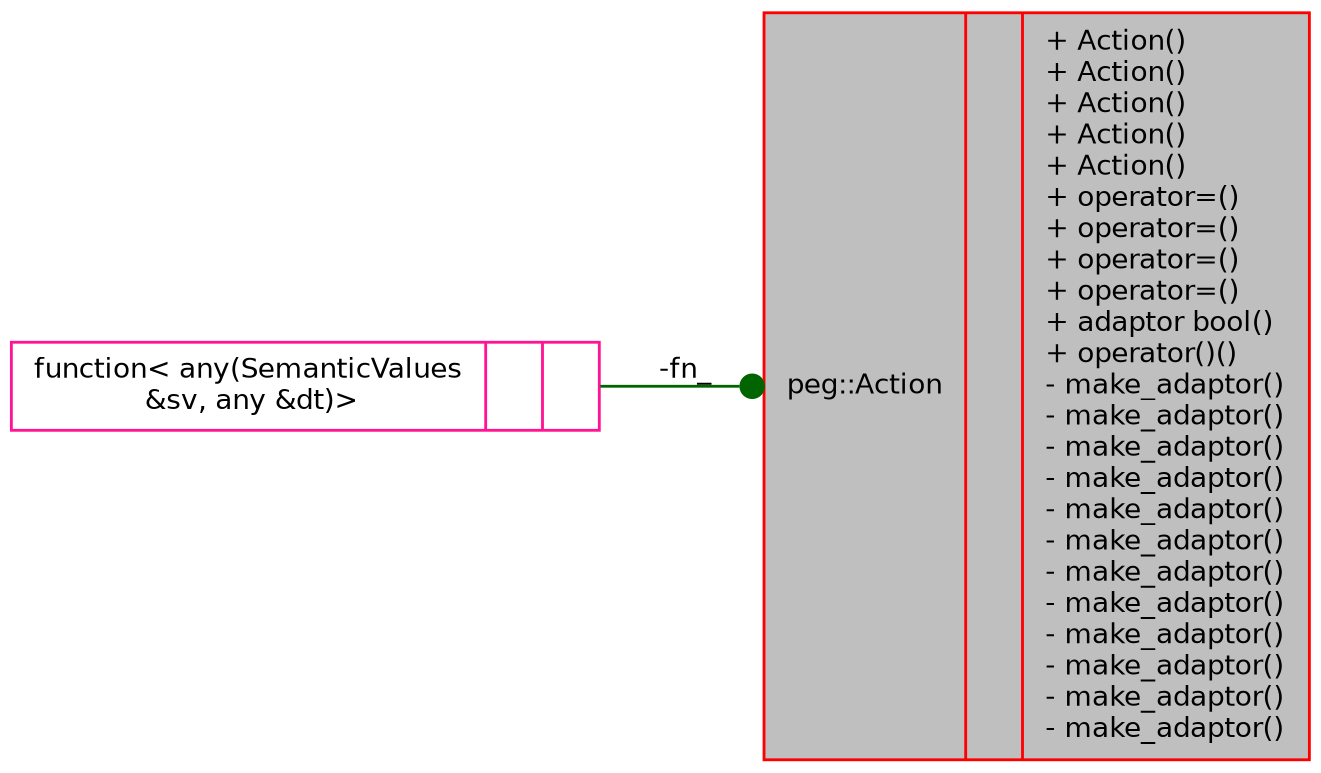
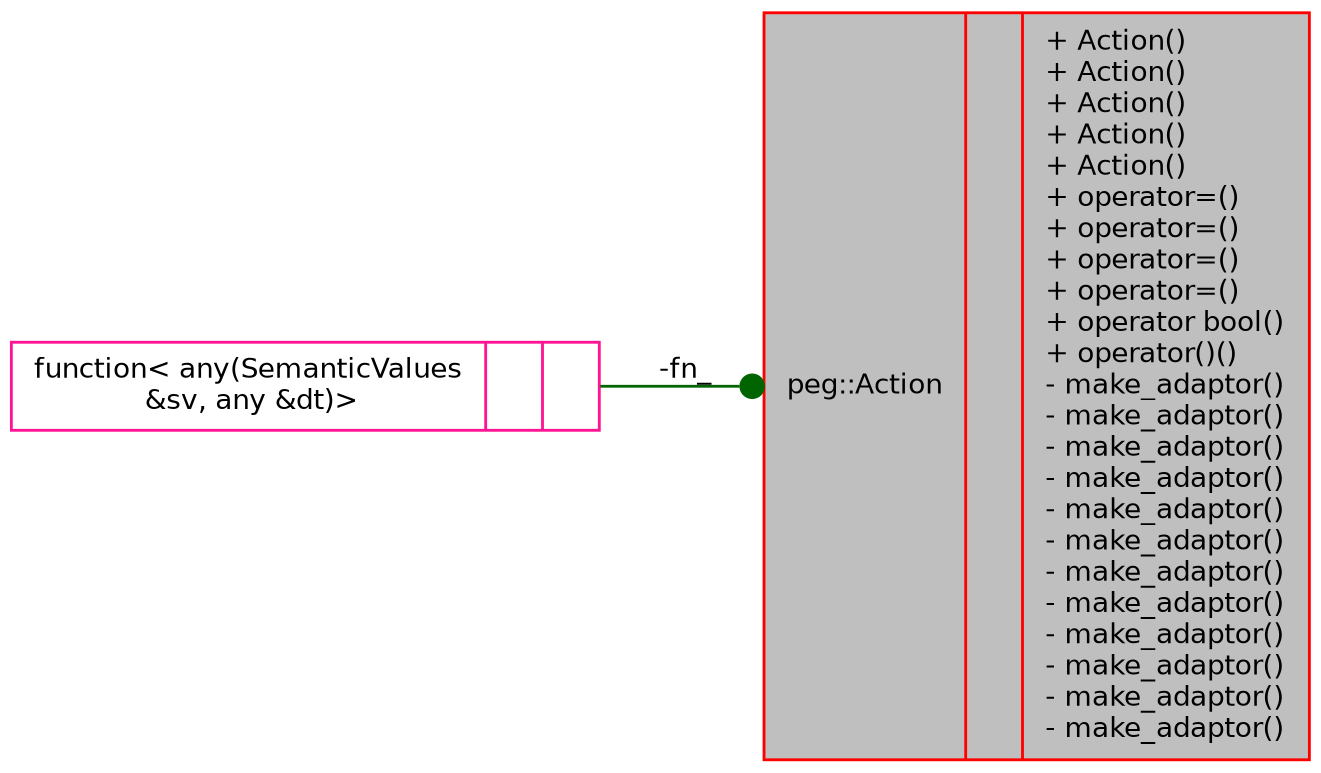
(1160, 322) -> (1166, 322)
